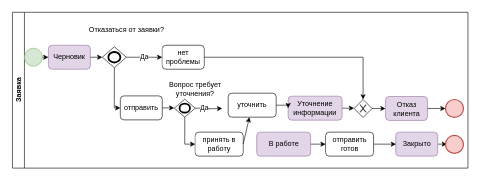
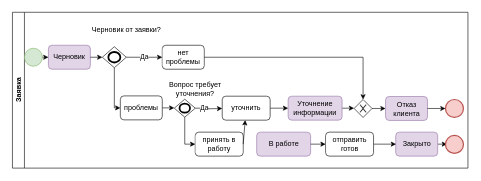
(127, 30) -> (127, 30)
(252, 105) -> (246, 108)
(141, 108) -> (141, 108)
